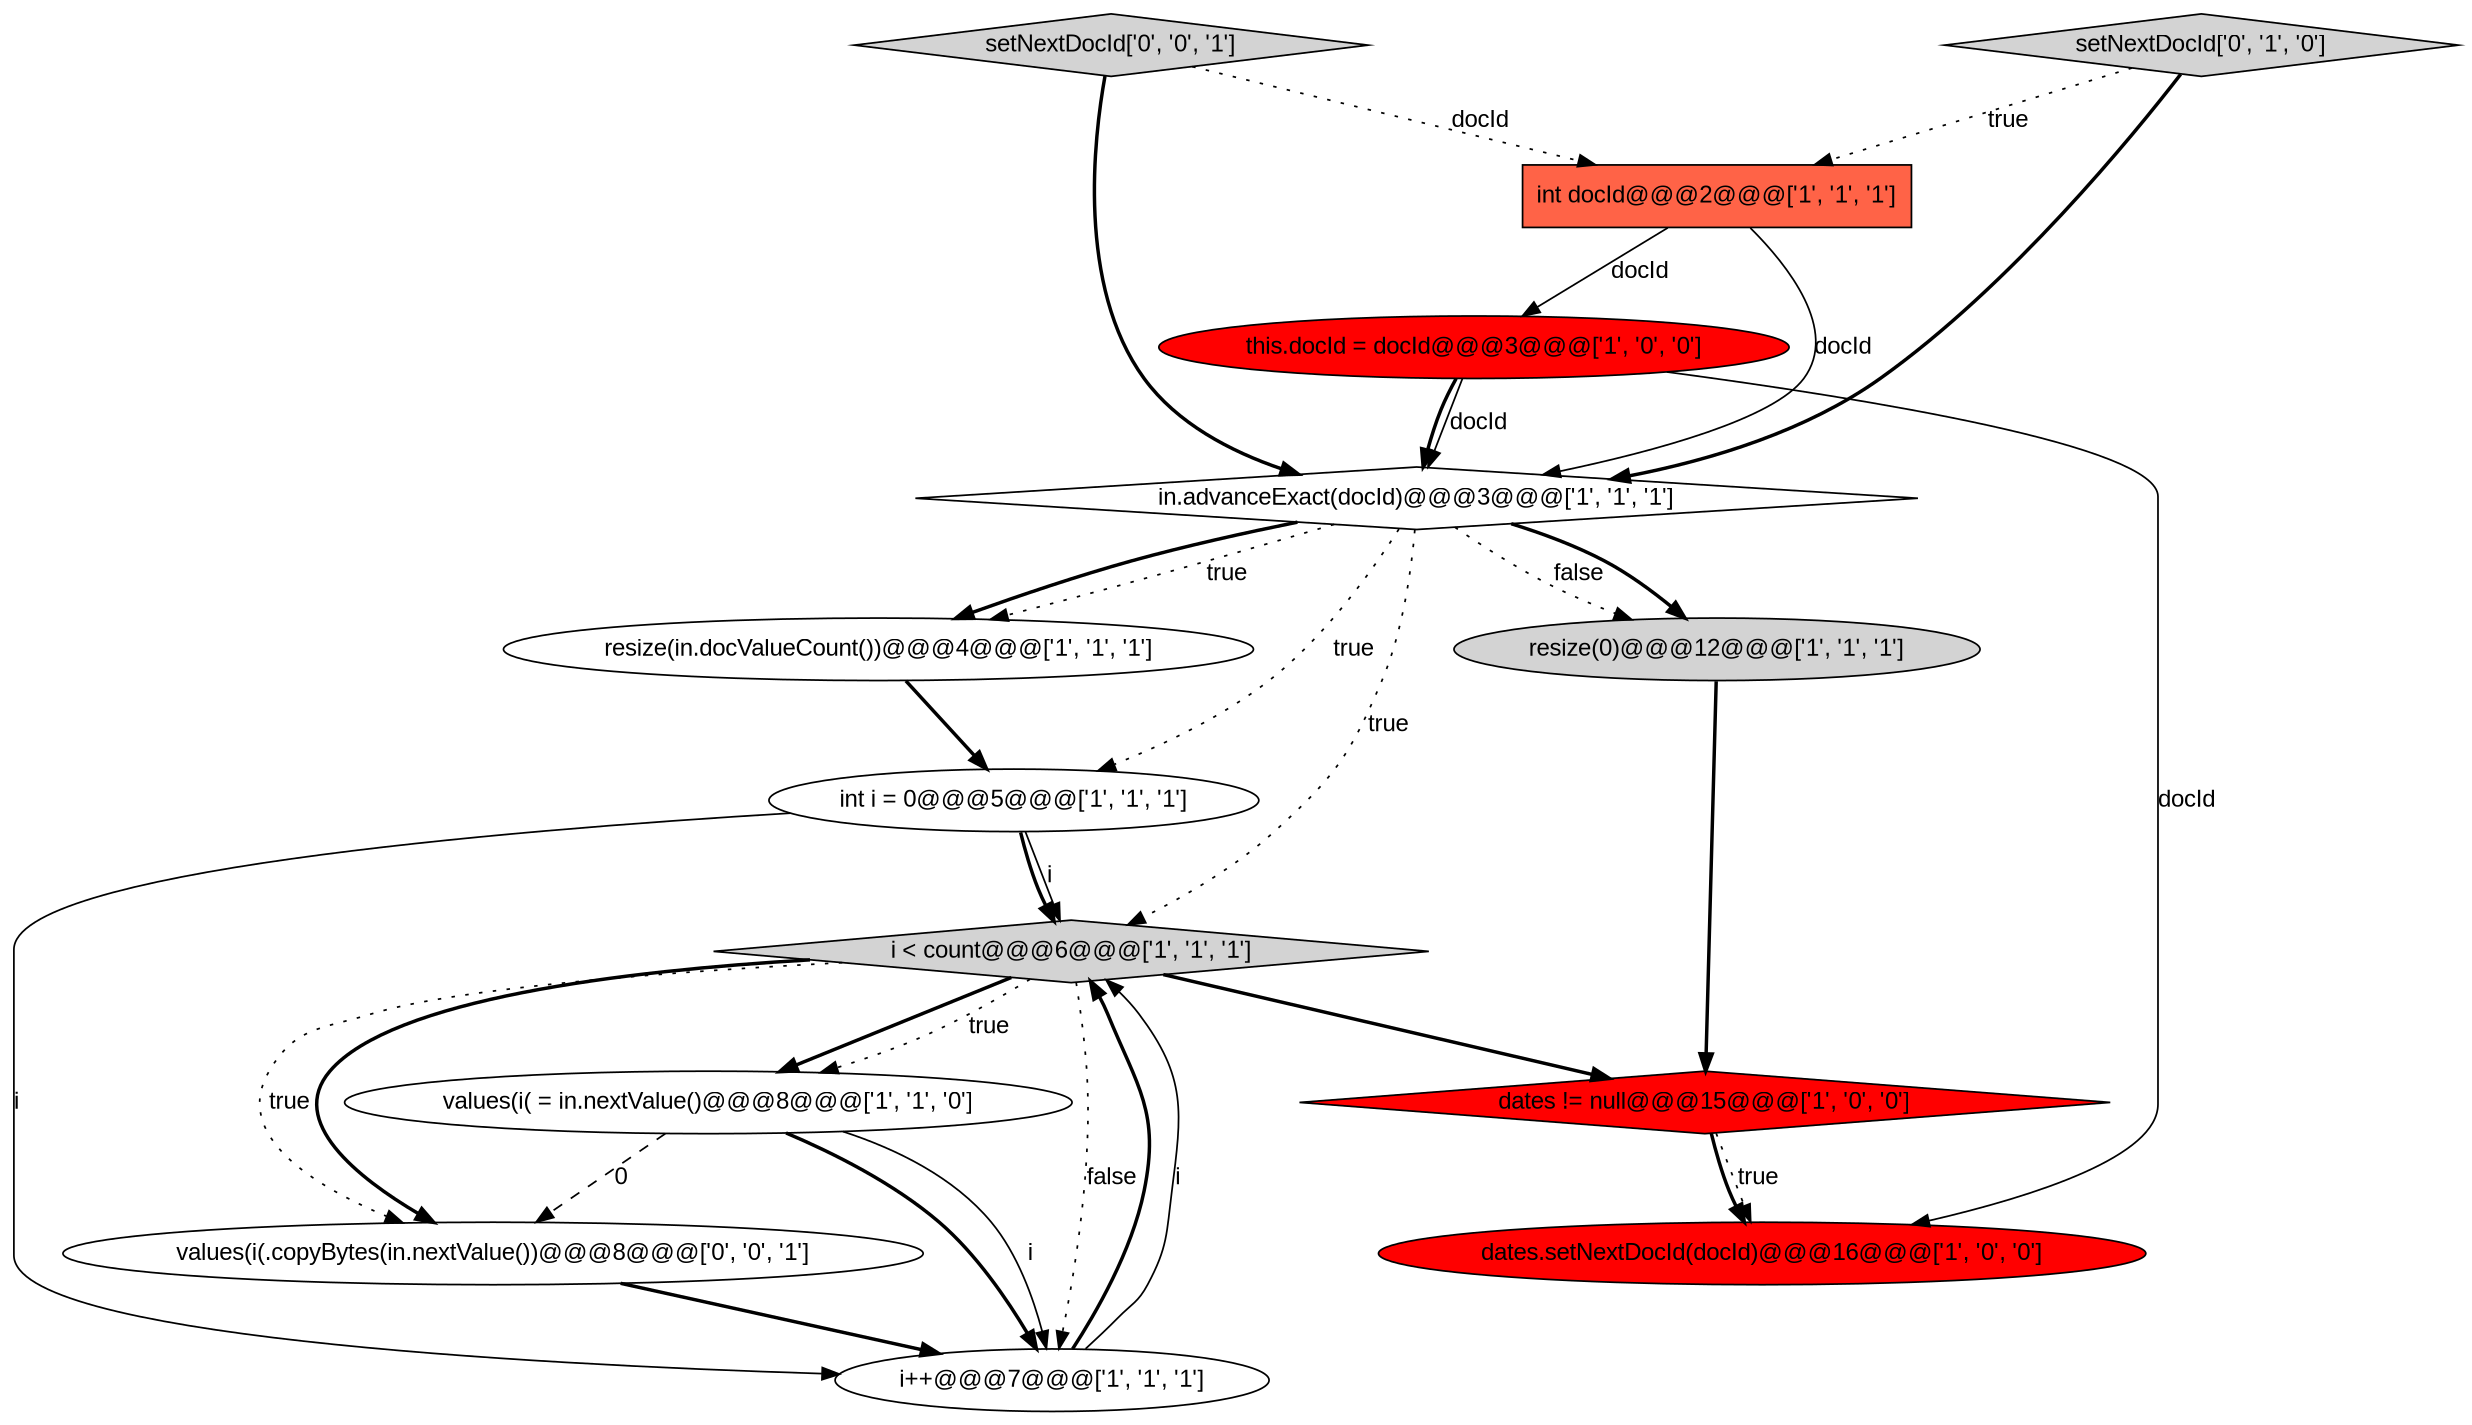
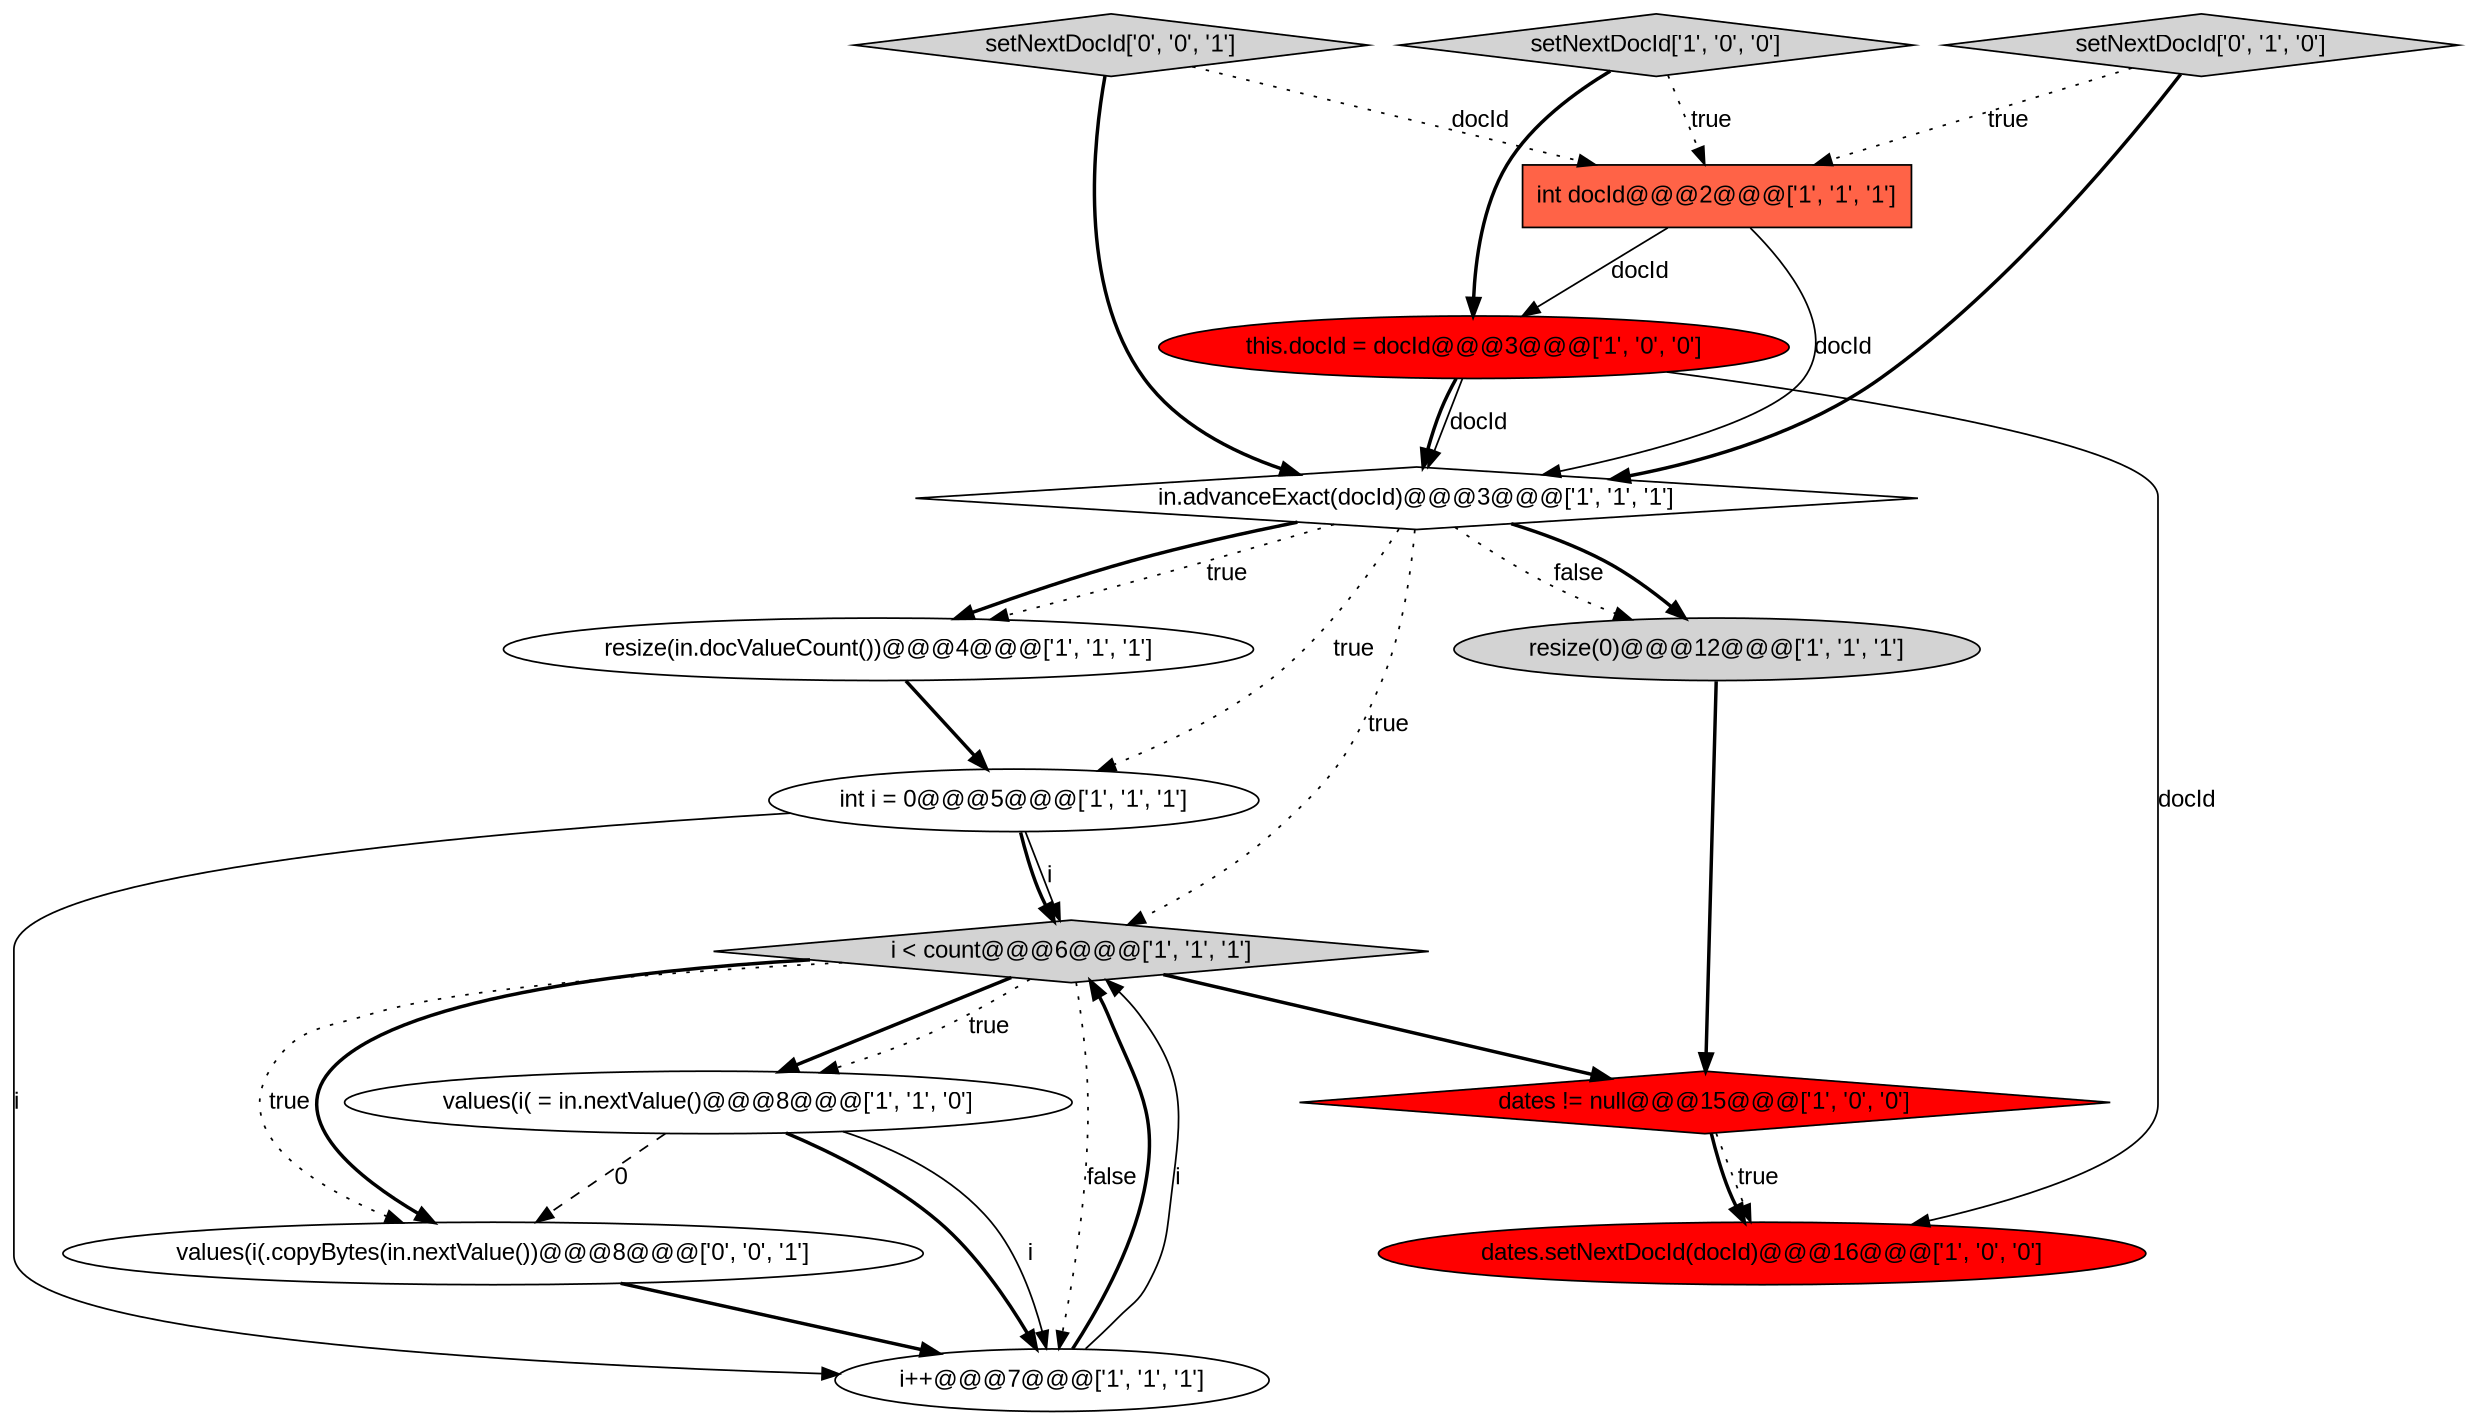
none -> (1656, 45)
